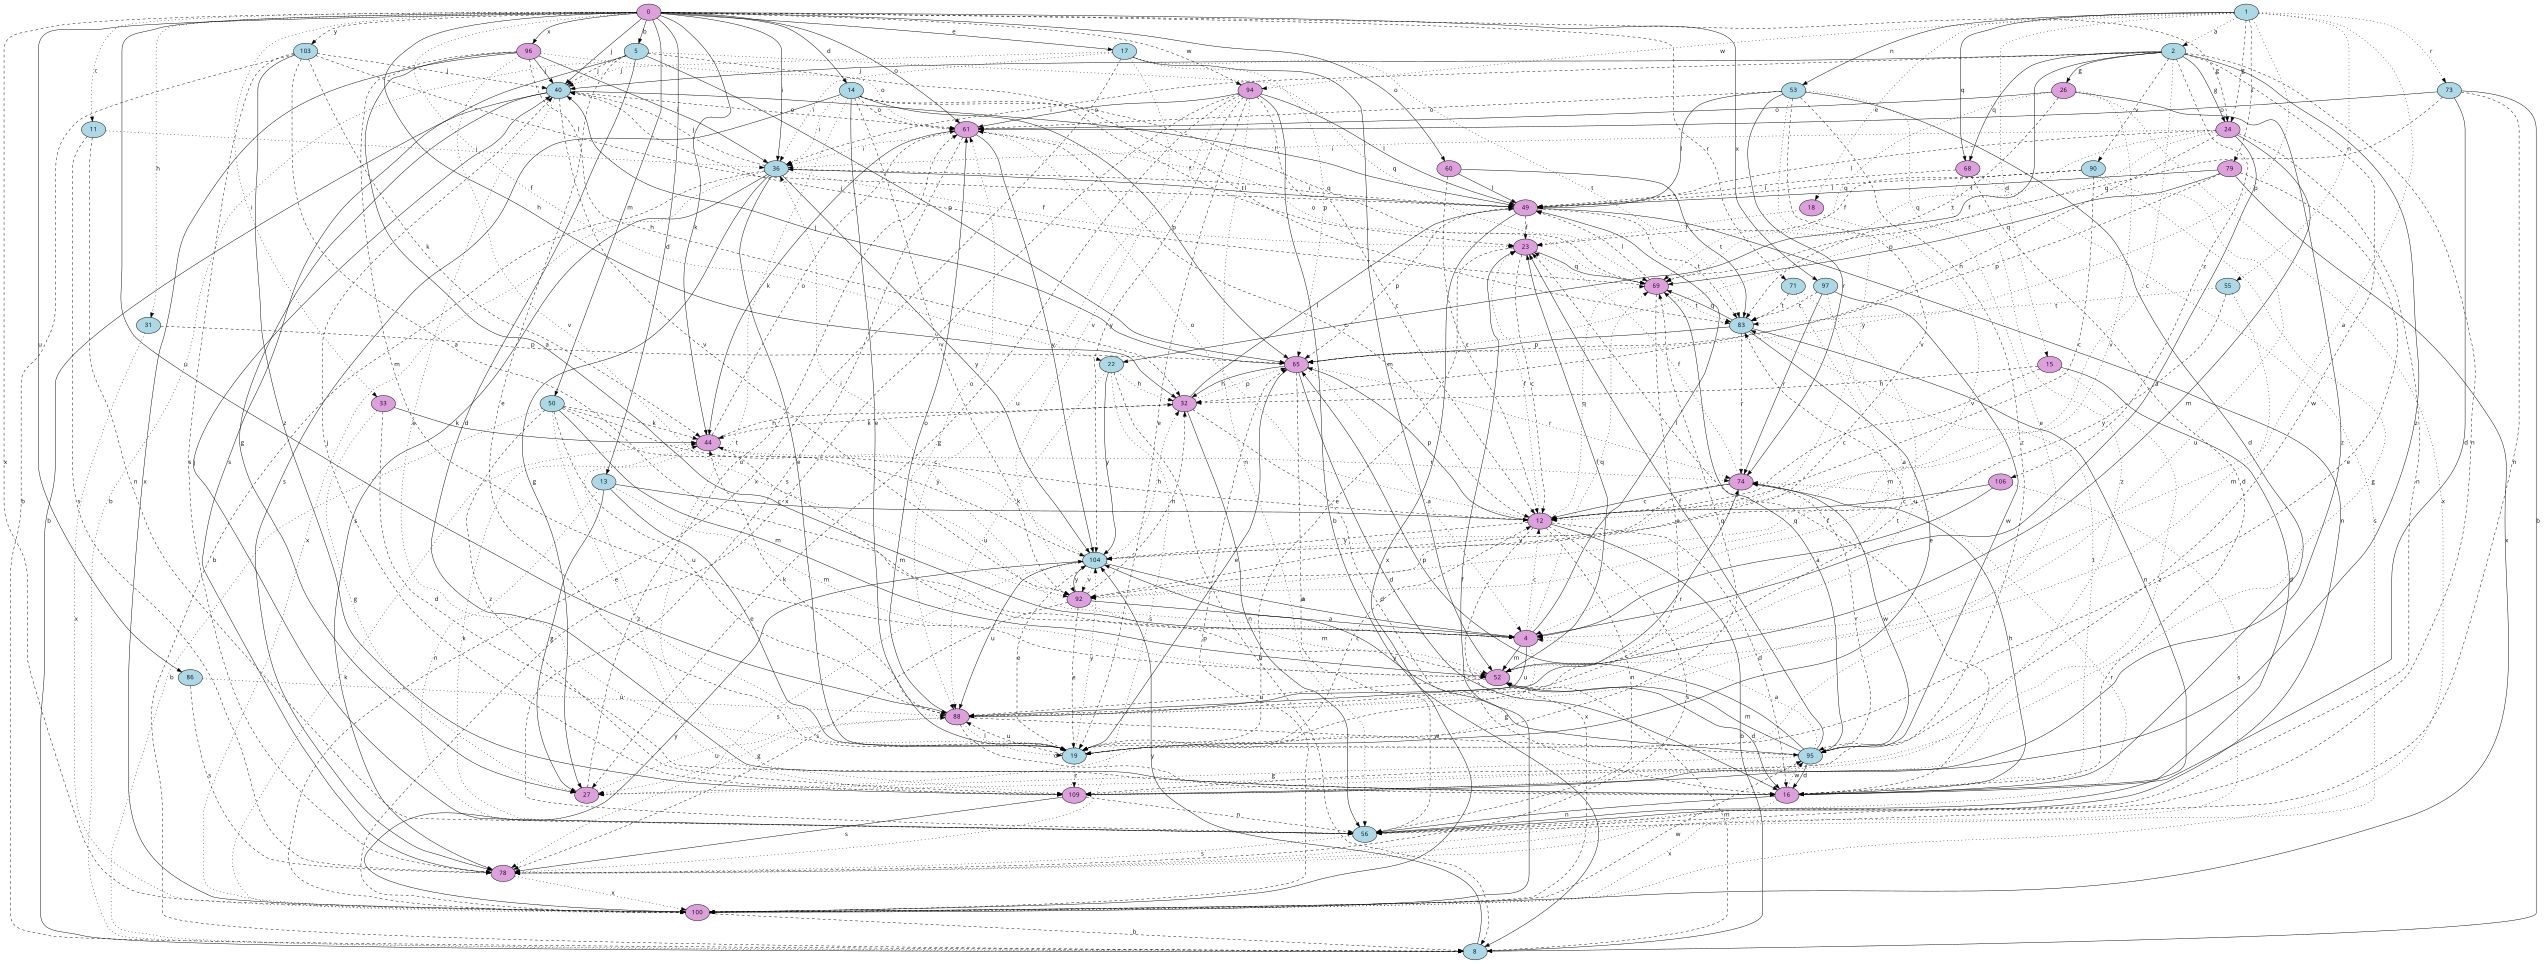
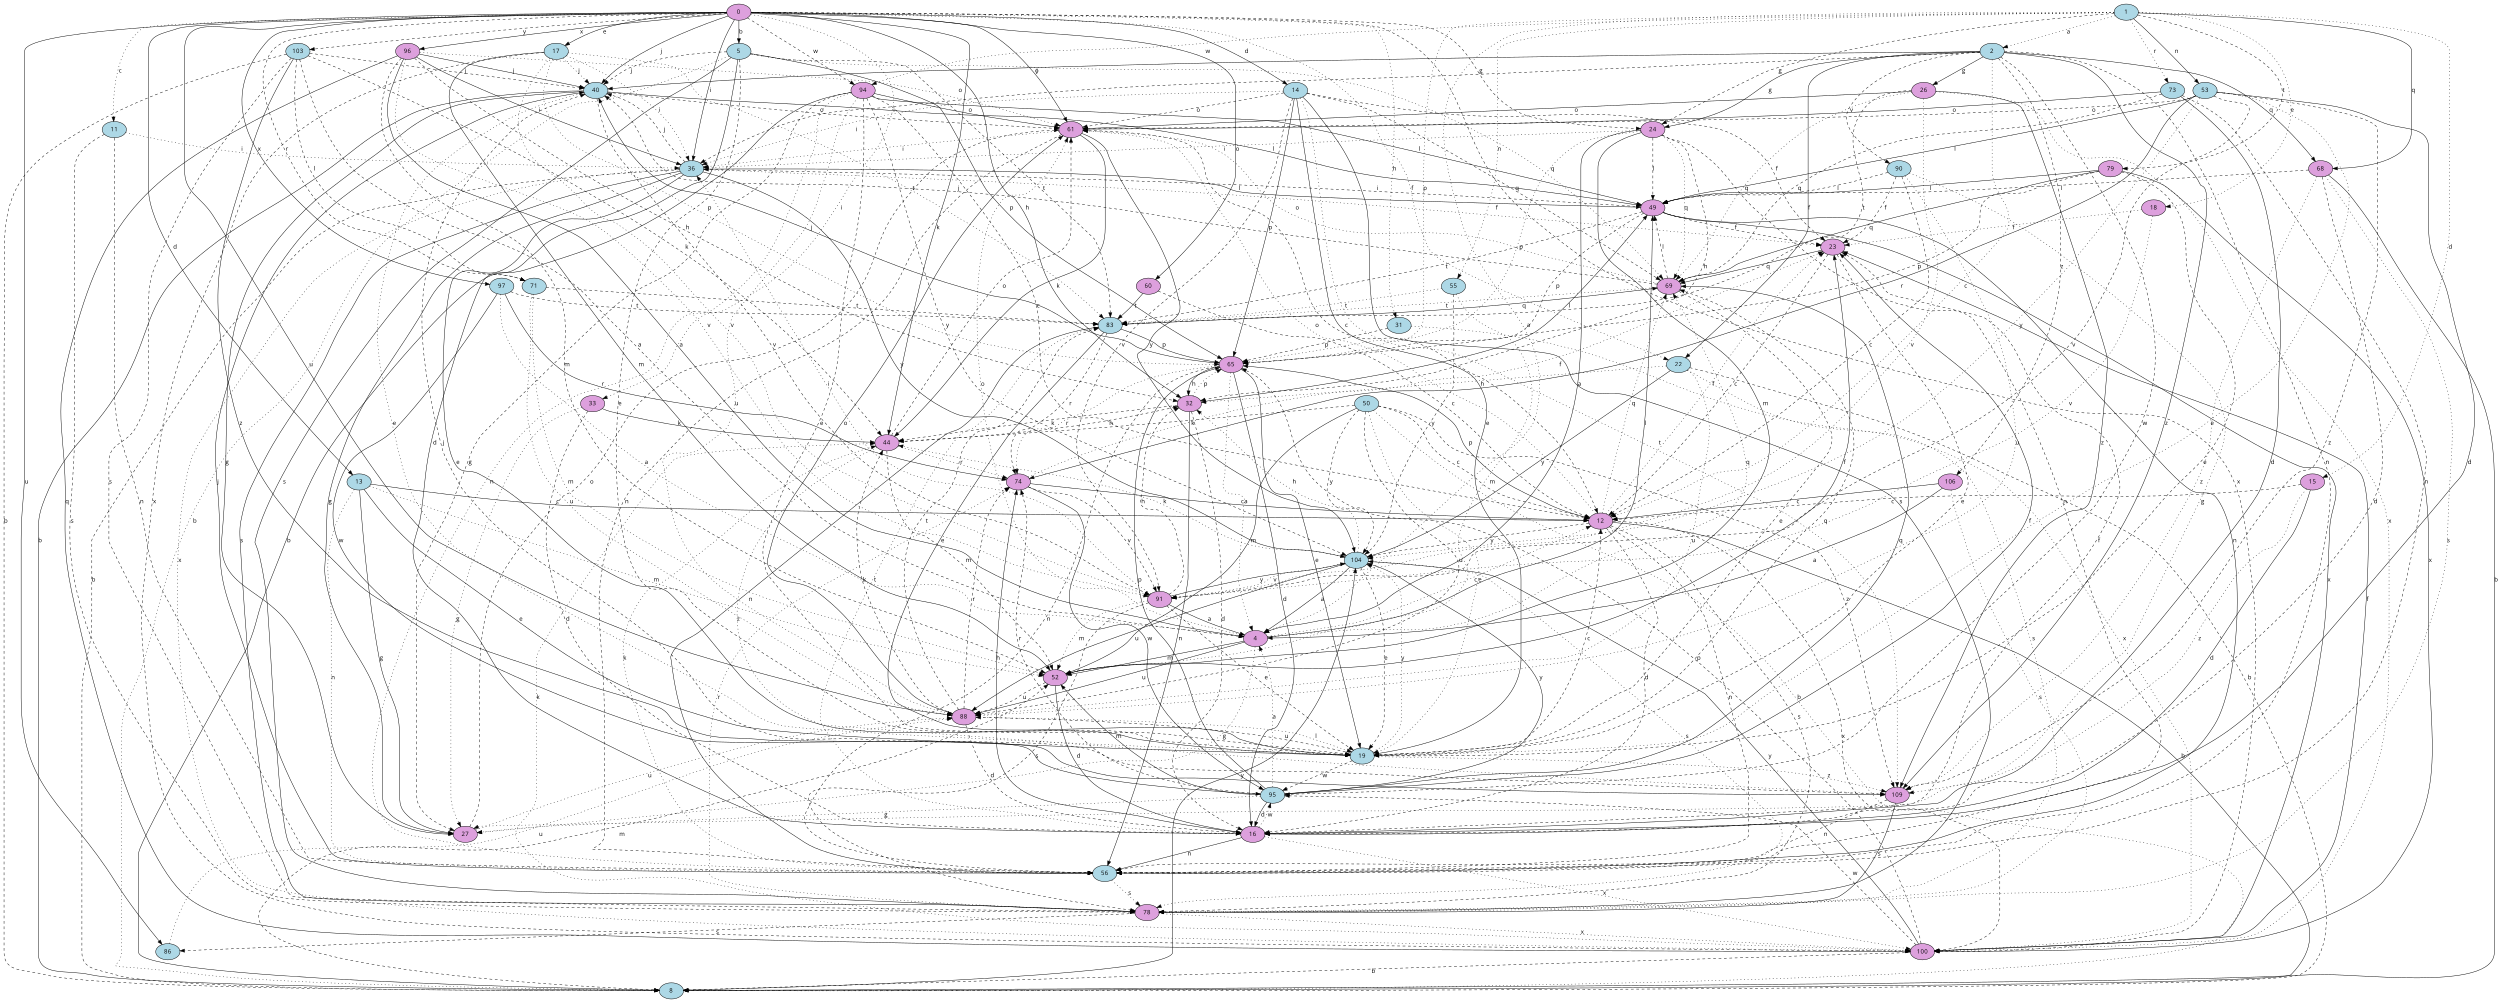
(904, 183) -> (349, 210)
(1485, 187) -> none
(625, 208) -> none
(1620, 393) -> none
(145, 482) -> (67, 502)
(787, 482) -> (627, 502)
(665, 585) -> none
(1079, 599) -> (1160, 599)
(1377, 696) -> (972, 596)
(1320, 734) -> (1320, 775)
(772, 742) -> none
(279, 861) -> (707, 930)
(2452, 926) -> (2340, 975)
